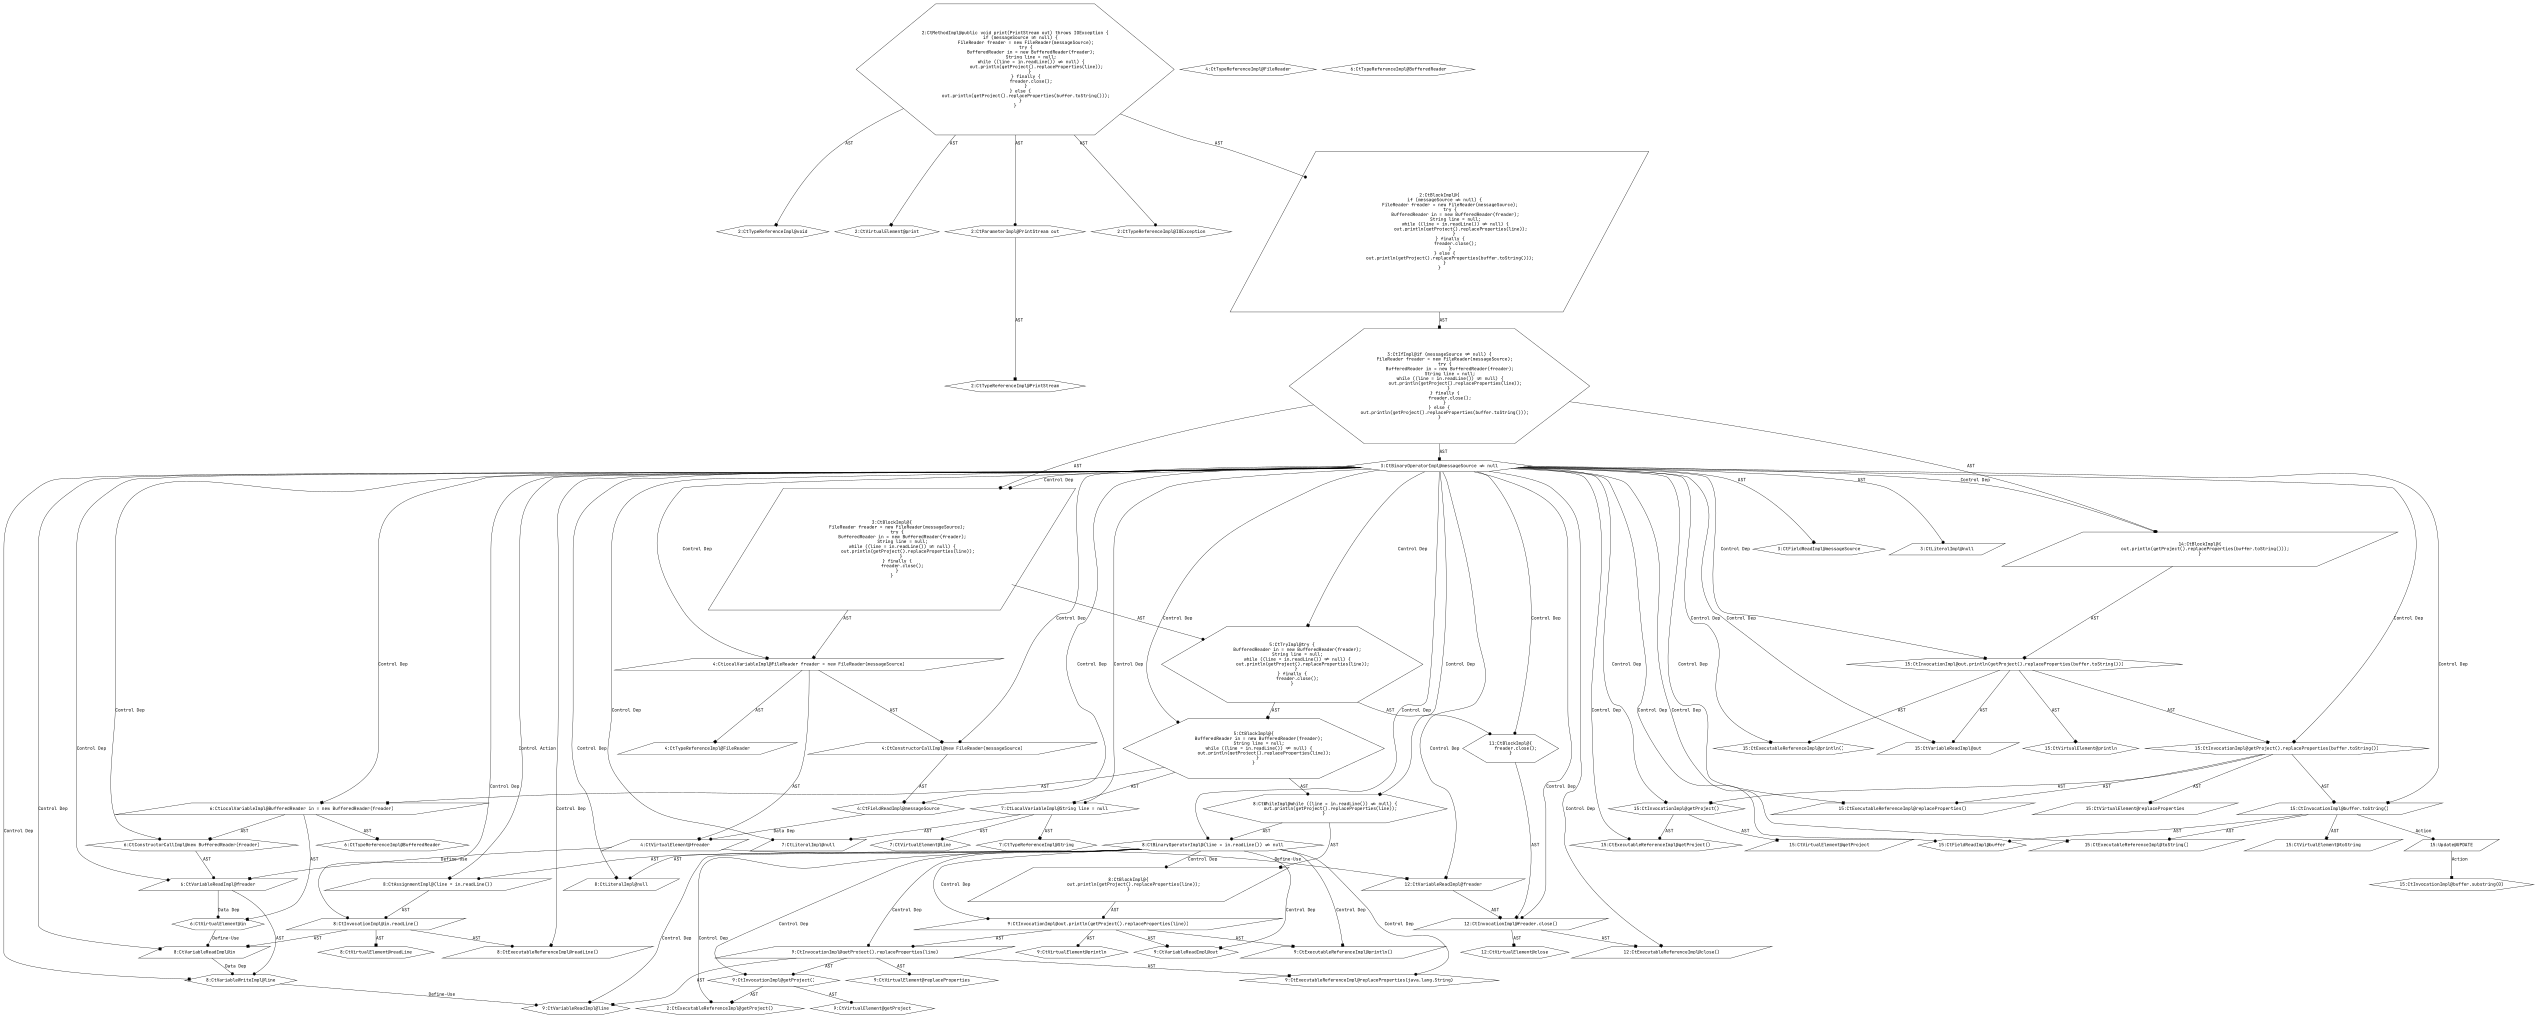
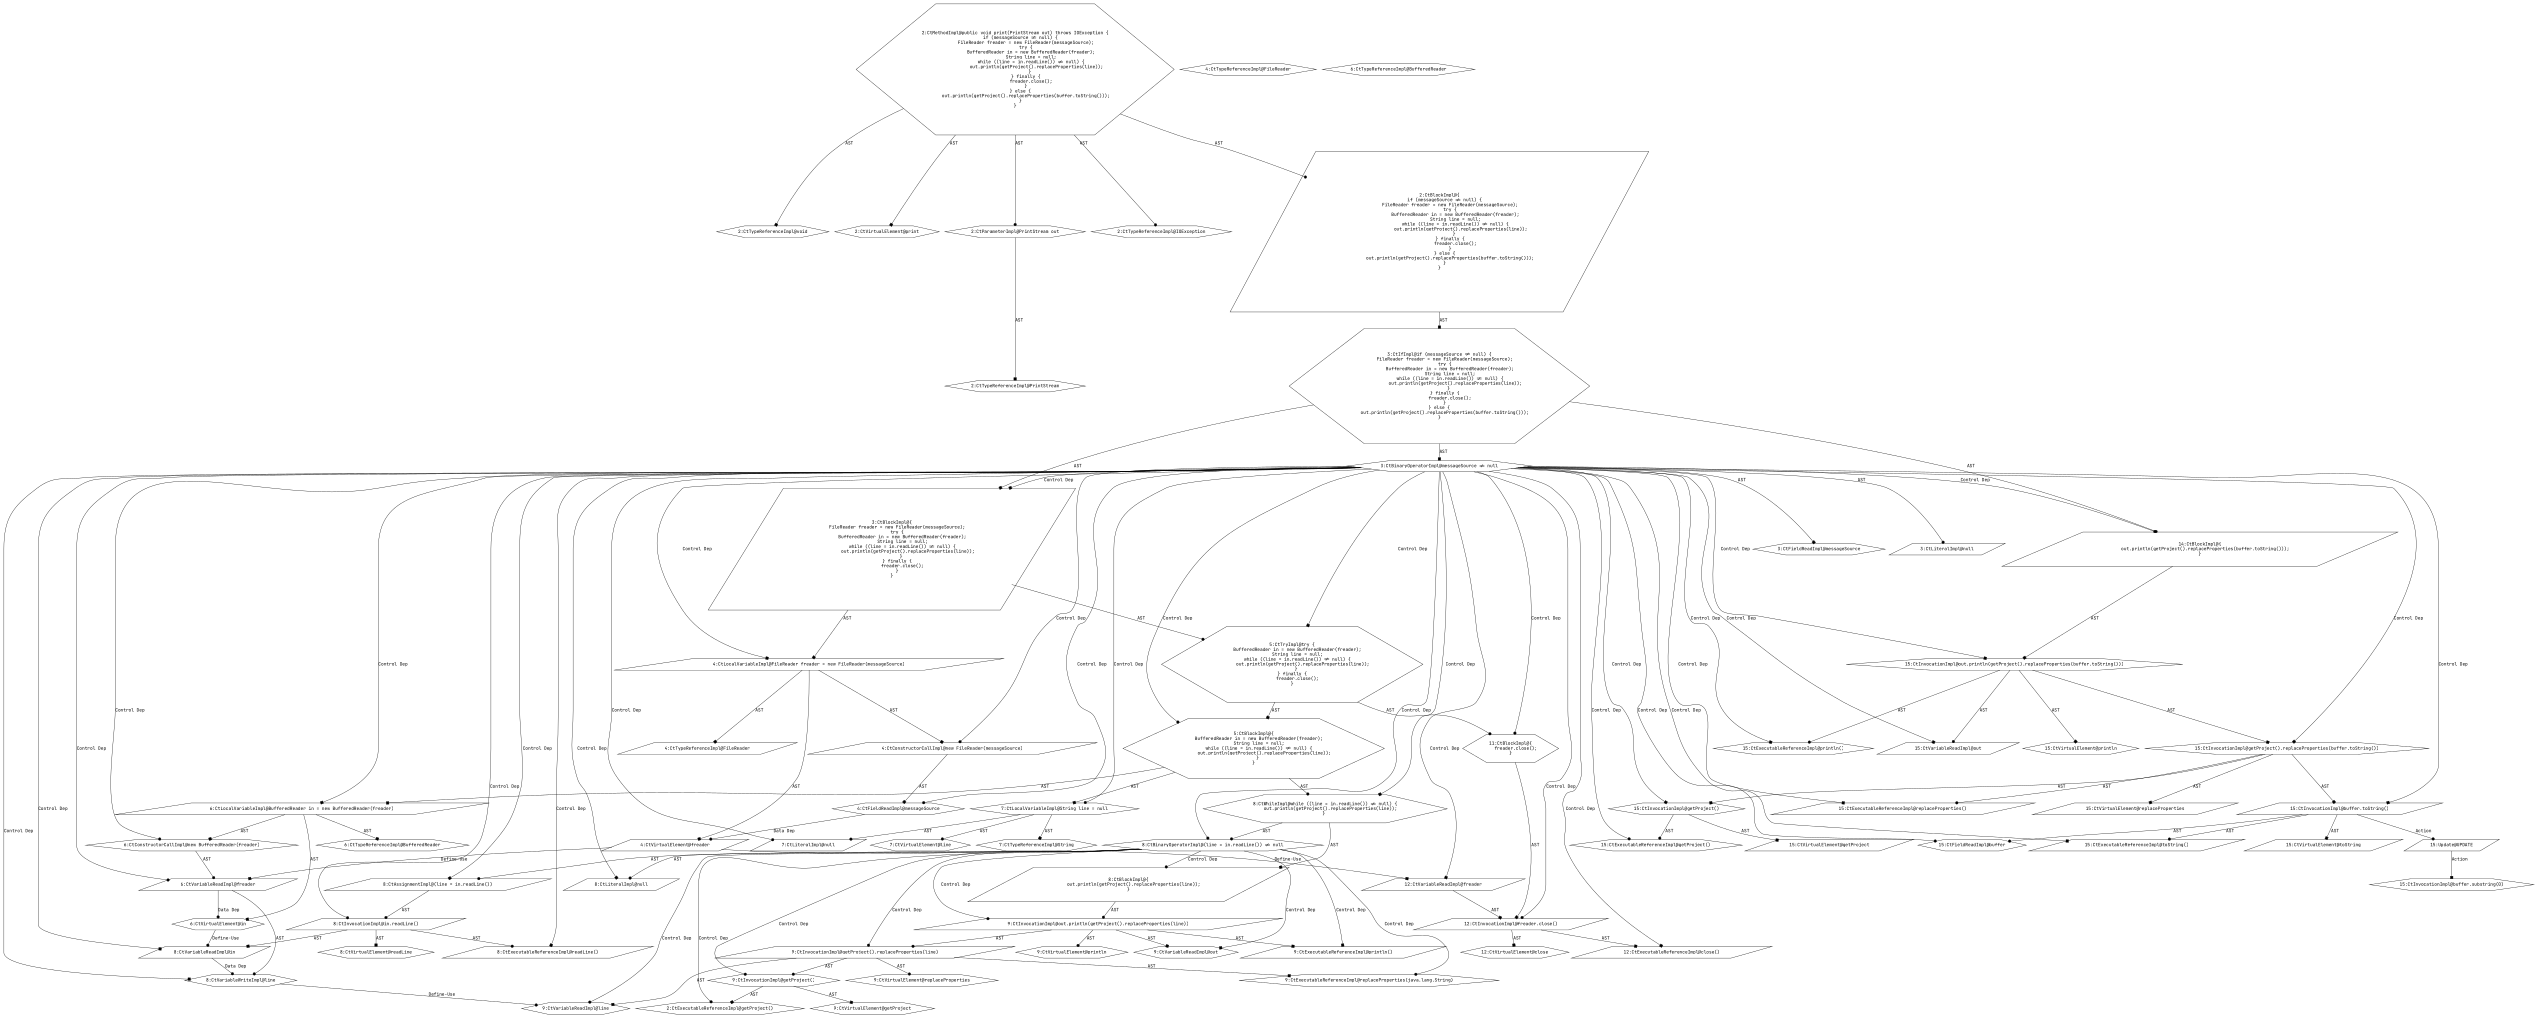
(537, 748) -> (537, 748)
(822, 994) -> (822, 994)
